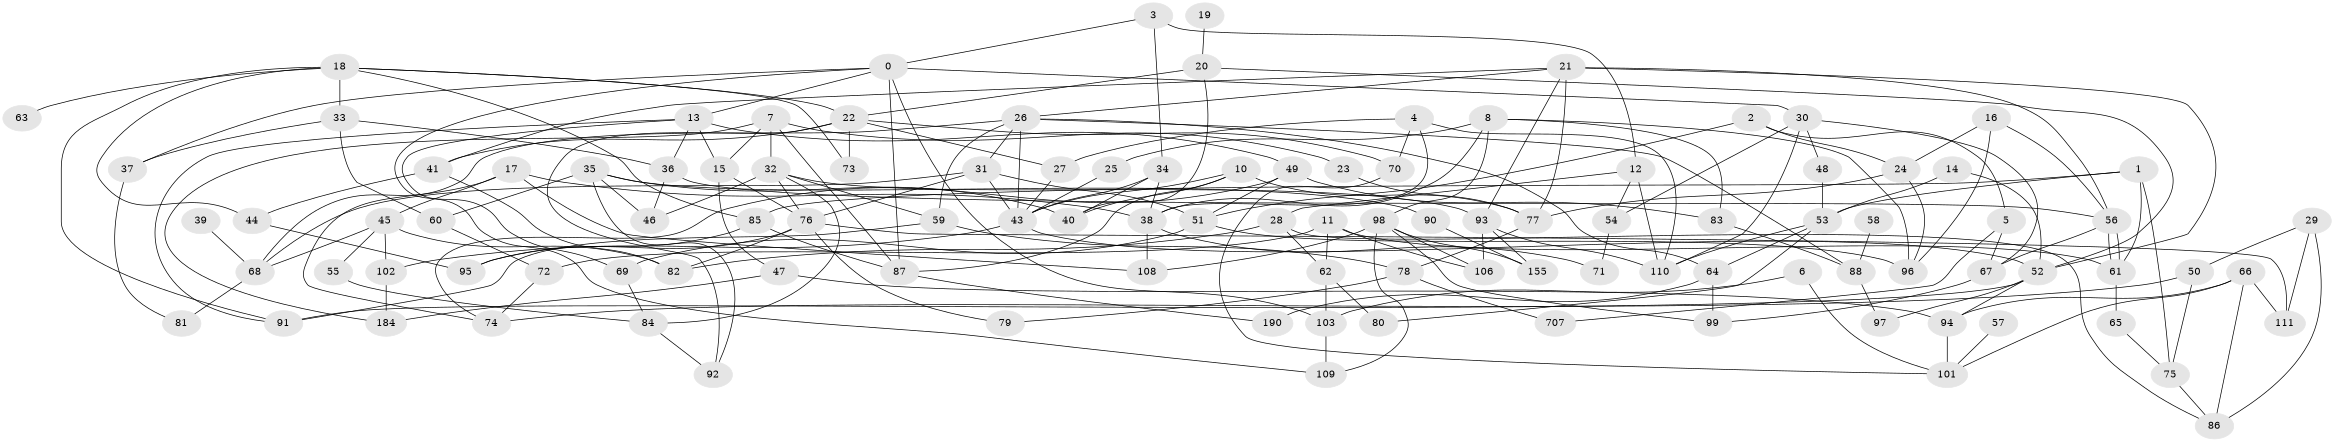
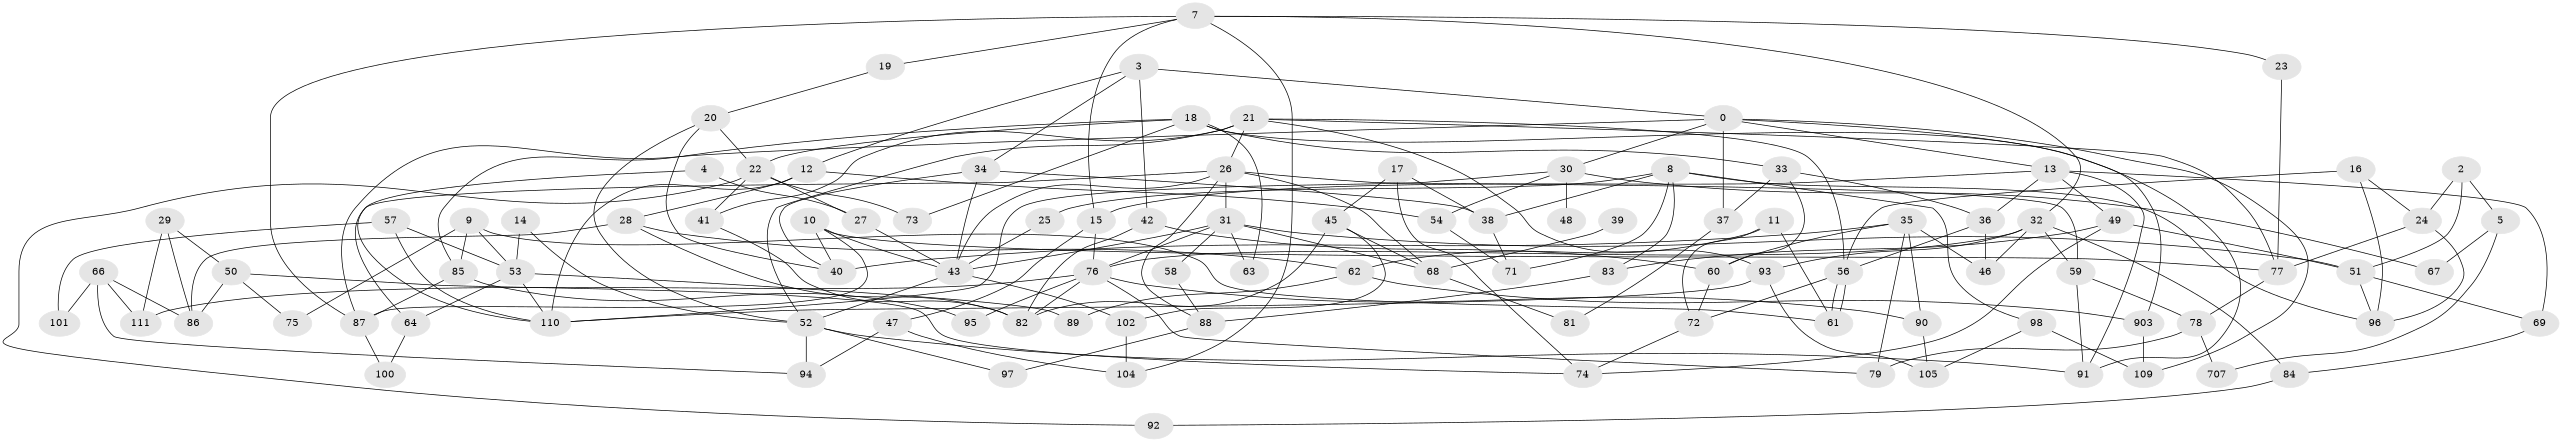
none -> (1040, 41)
(1395, 170) -> none
(2139, 170) -> (469, 221)
(1823, 195) -> (453, 246)
(1320, 205) -> none
(252, 221) -> none
none -> (1148, 221)
none -> (1640, 236)
none -> (1204, 241)
(2063, 241) -> (1780, 294)
none -> (1238, 247)
(729, 269) -> (1892, 295)
(333, 272) -> none
(1147, 272) -> none
(1484, 272) -> none
(1538, 272) -> (1928, 375)
(1803, 272) -> none
none -> (450, 296)
none -> (1507, 300)
(386, 323) -> (1126, 375)
(1273, 323) -> (385, 375)
(1326, 323) -> (2144, 323)
(1379, 323) -> (1073, 323)
(1713, 323) -> none
(2116, 323) -> none
(1947, 349) -> none
(2192, 400) -> (212, 298)
